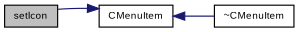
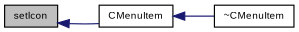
(72, 9) -> (84, 24)
